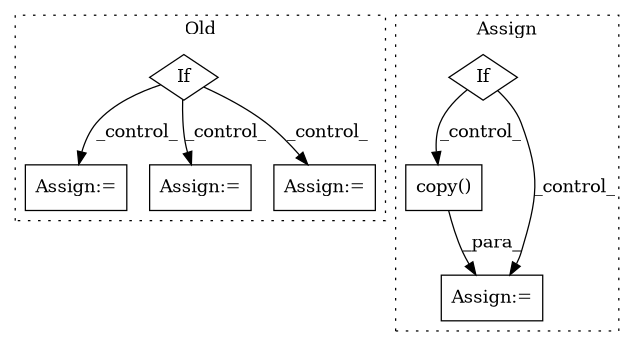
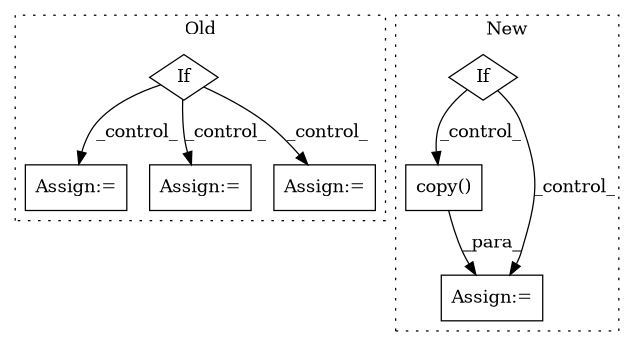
(507, 30) -> (507, 30)
